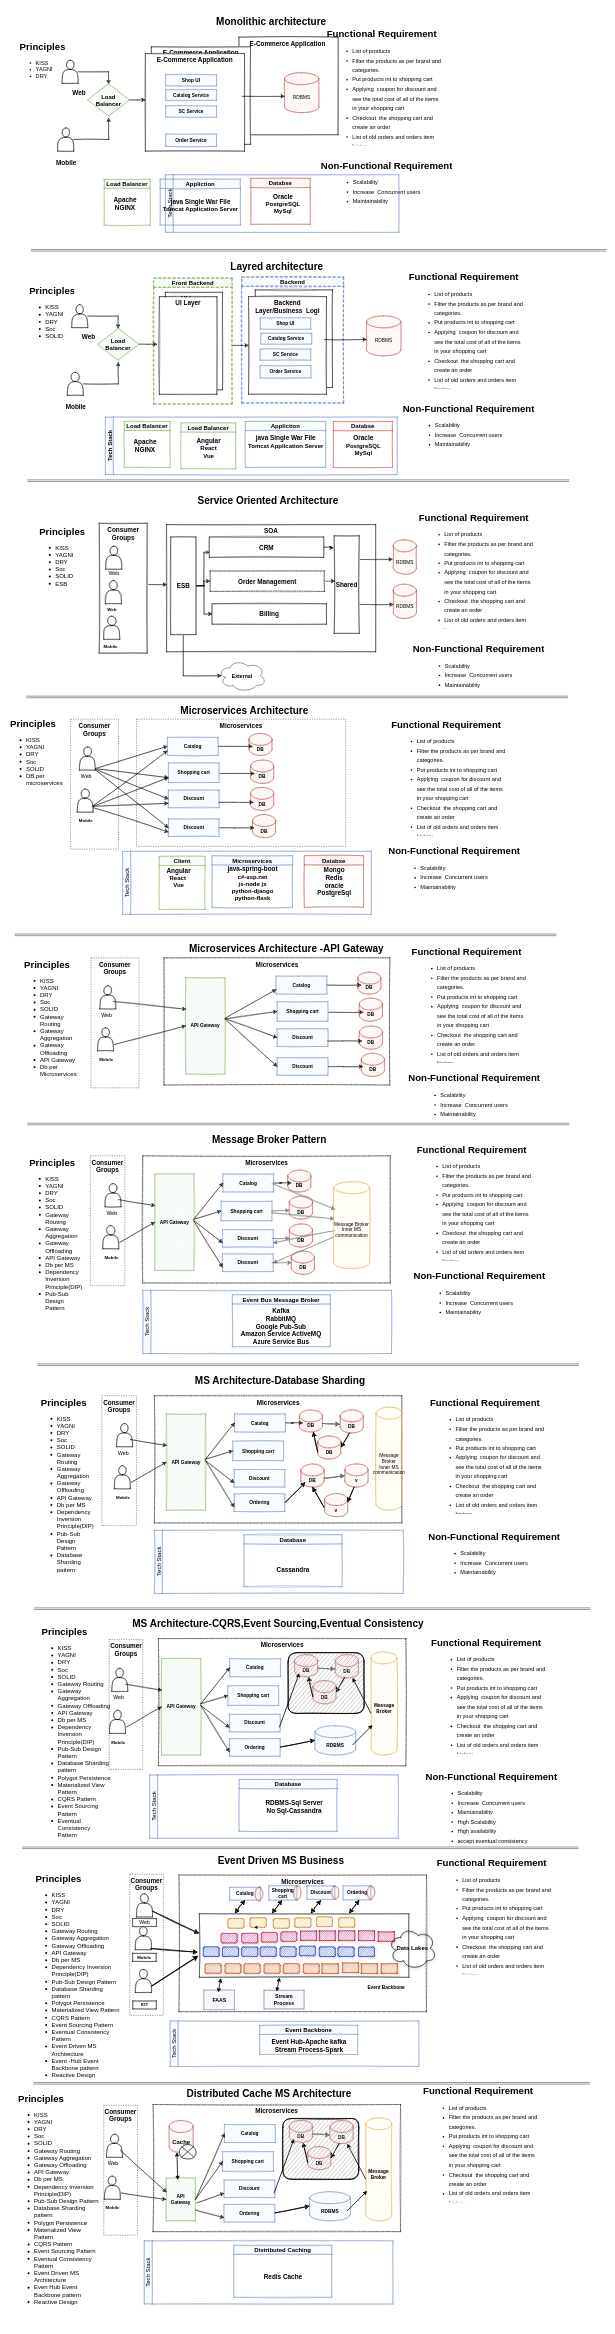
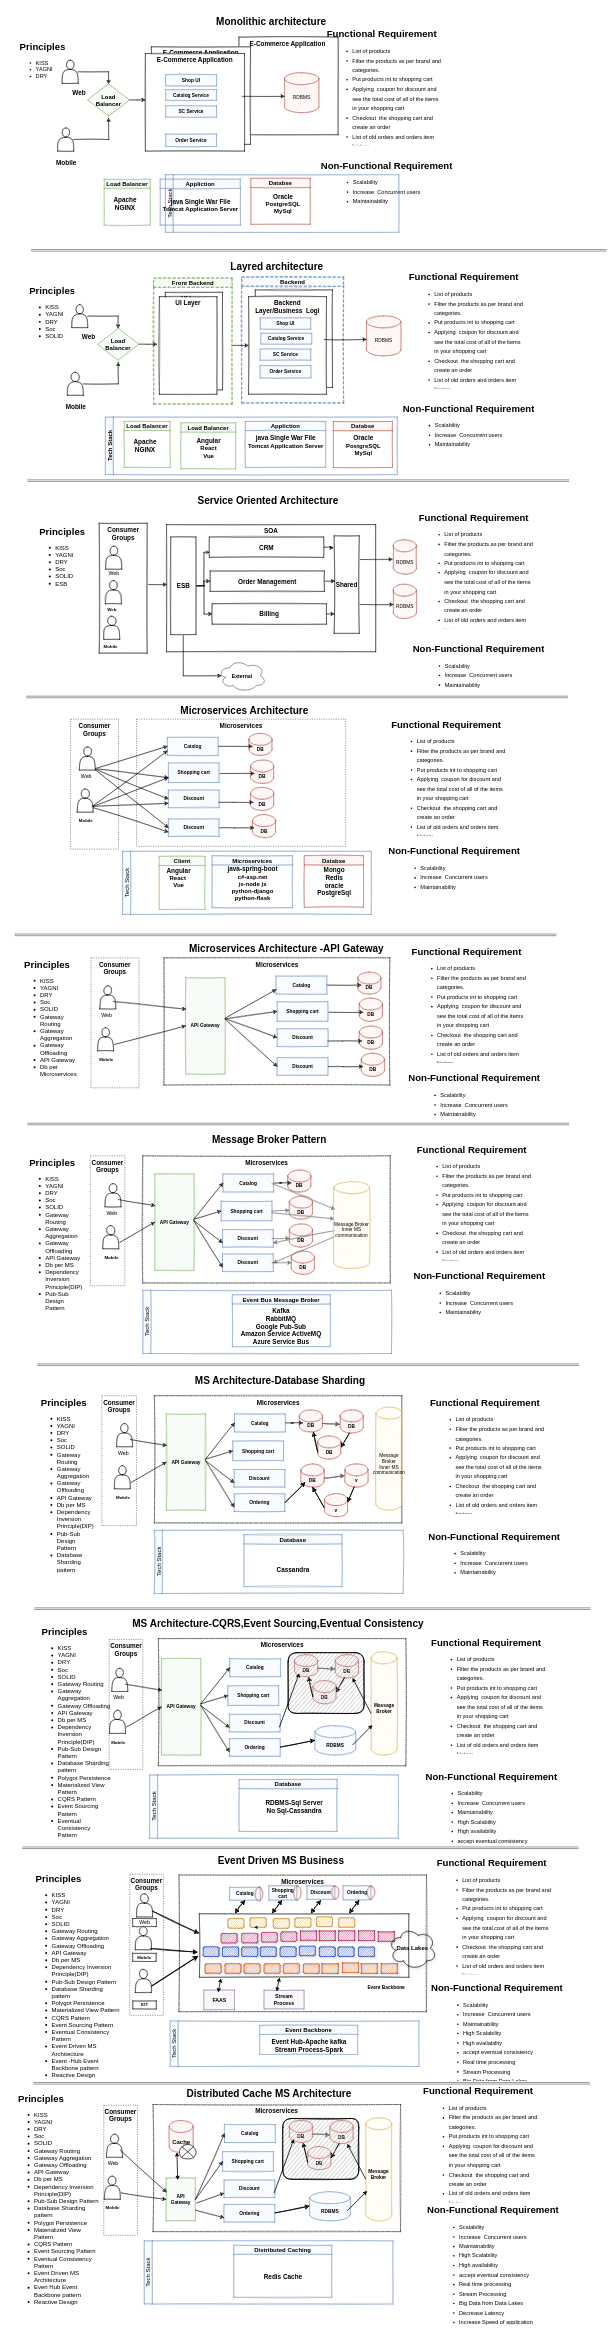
(267, 581) -> (267, 581)
(330, 581) -> (330, 581)
none -> (330, 614)
(37, 753) -> none
none -> (499, 2031)
none -> (495, 2264)
